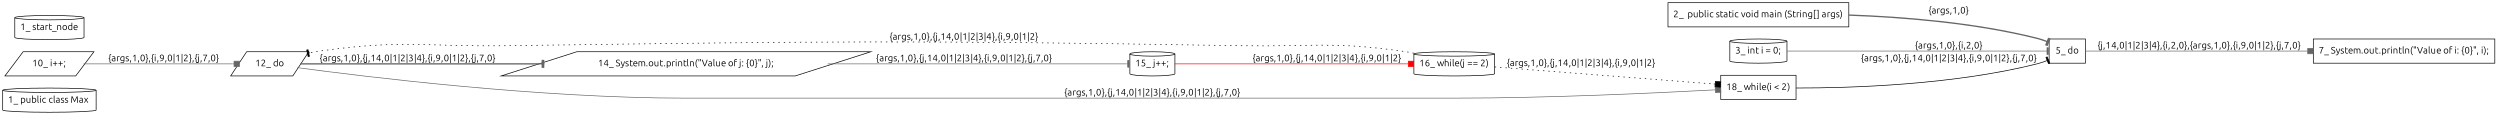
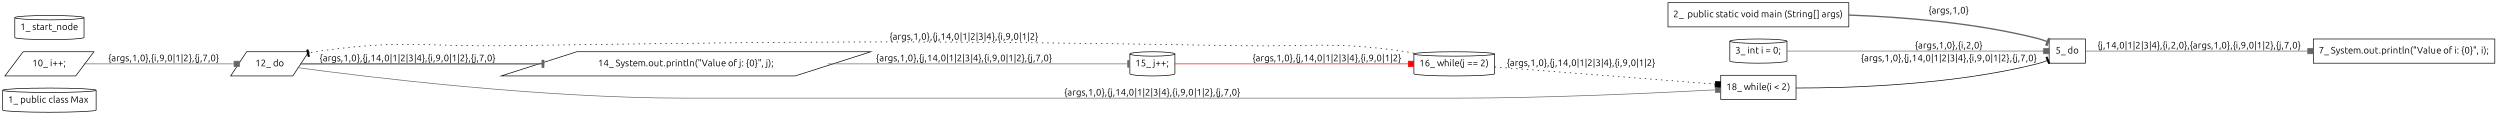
(1916, 51) -> (1916, 51)
